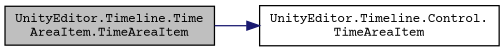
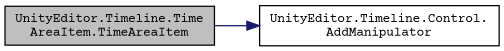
(379, 26) -> (379, 26)
